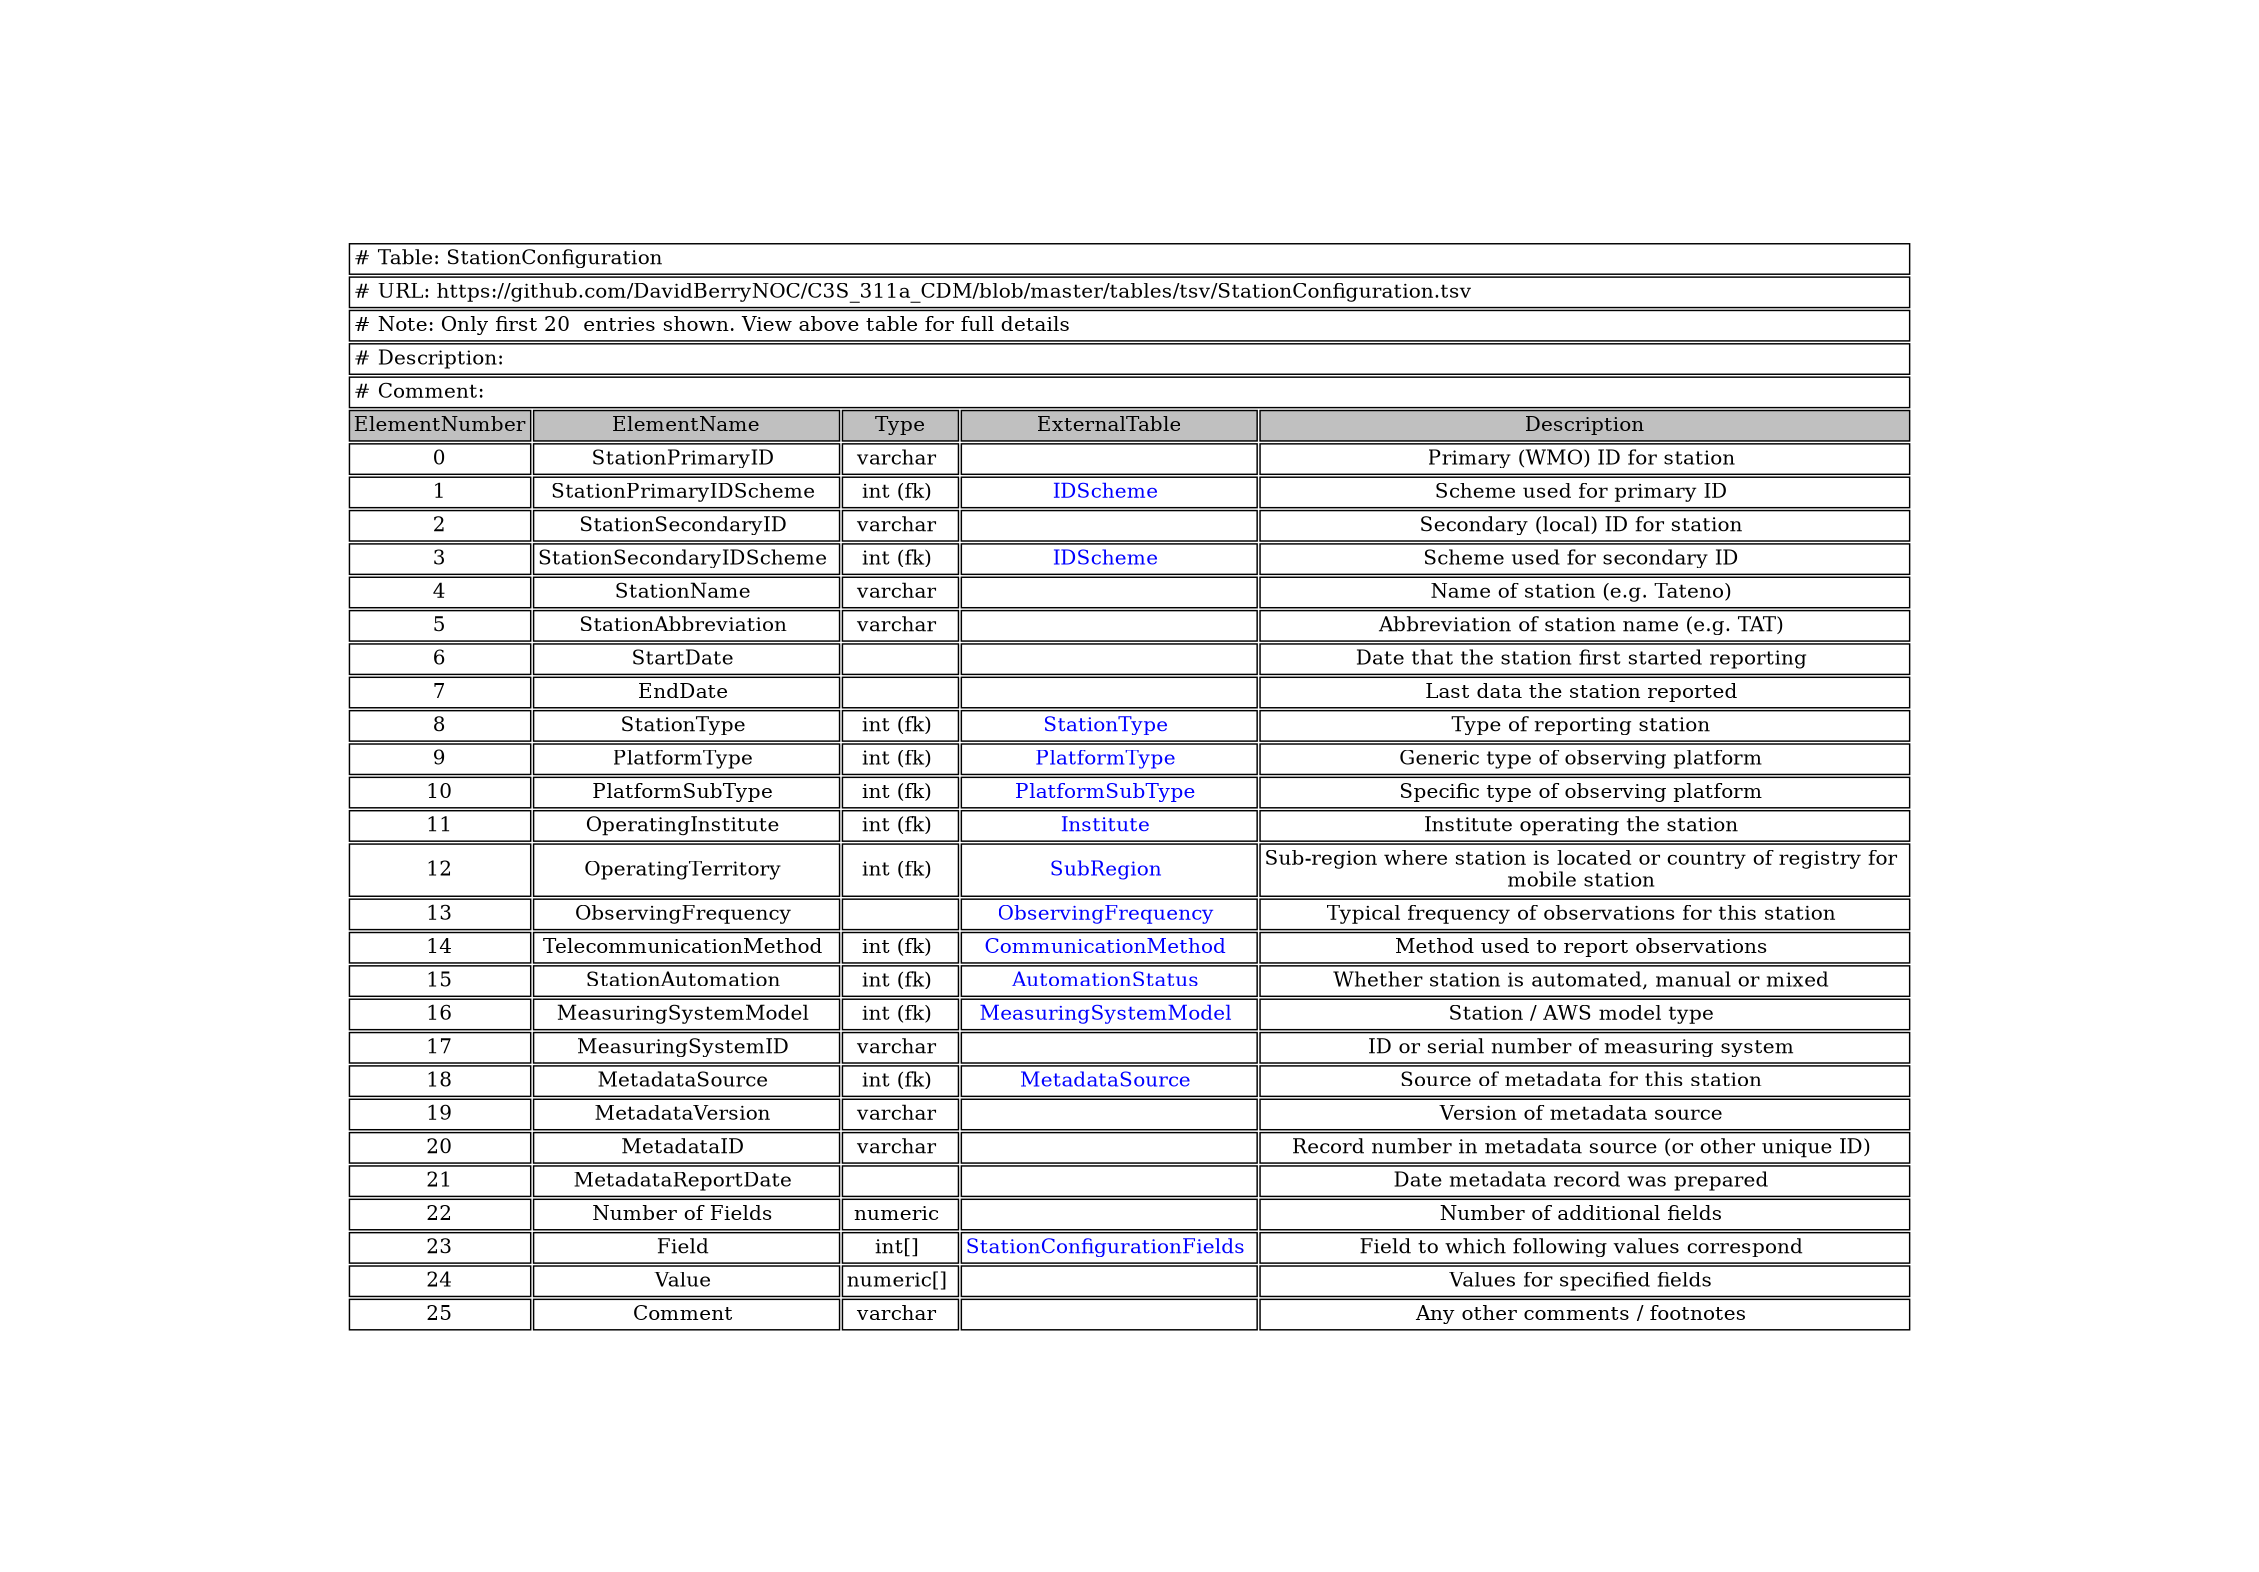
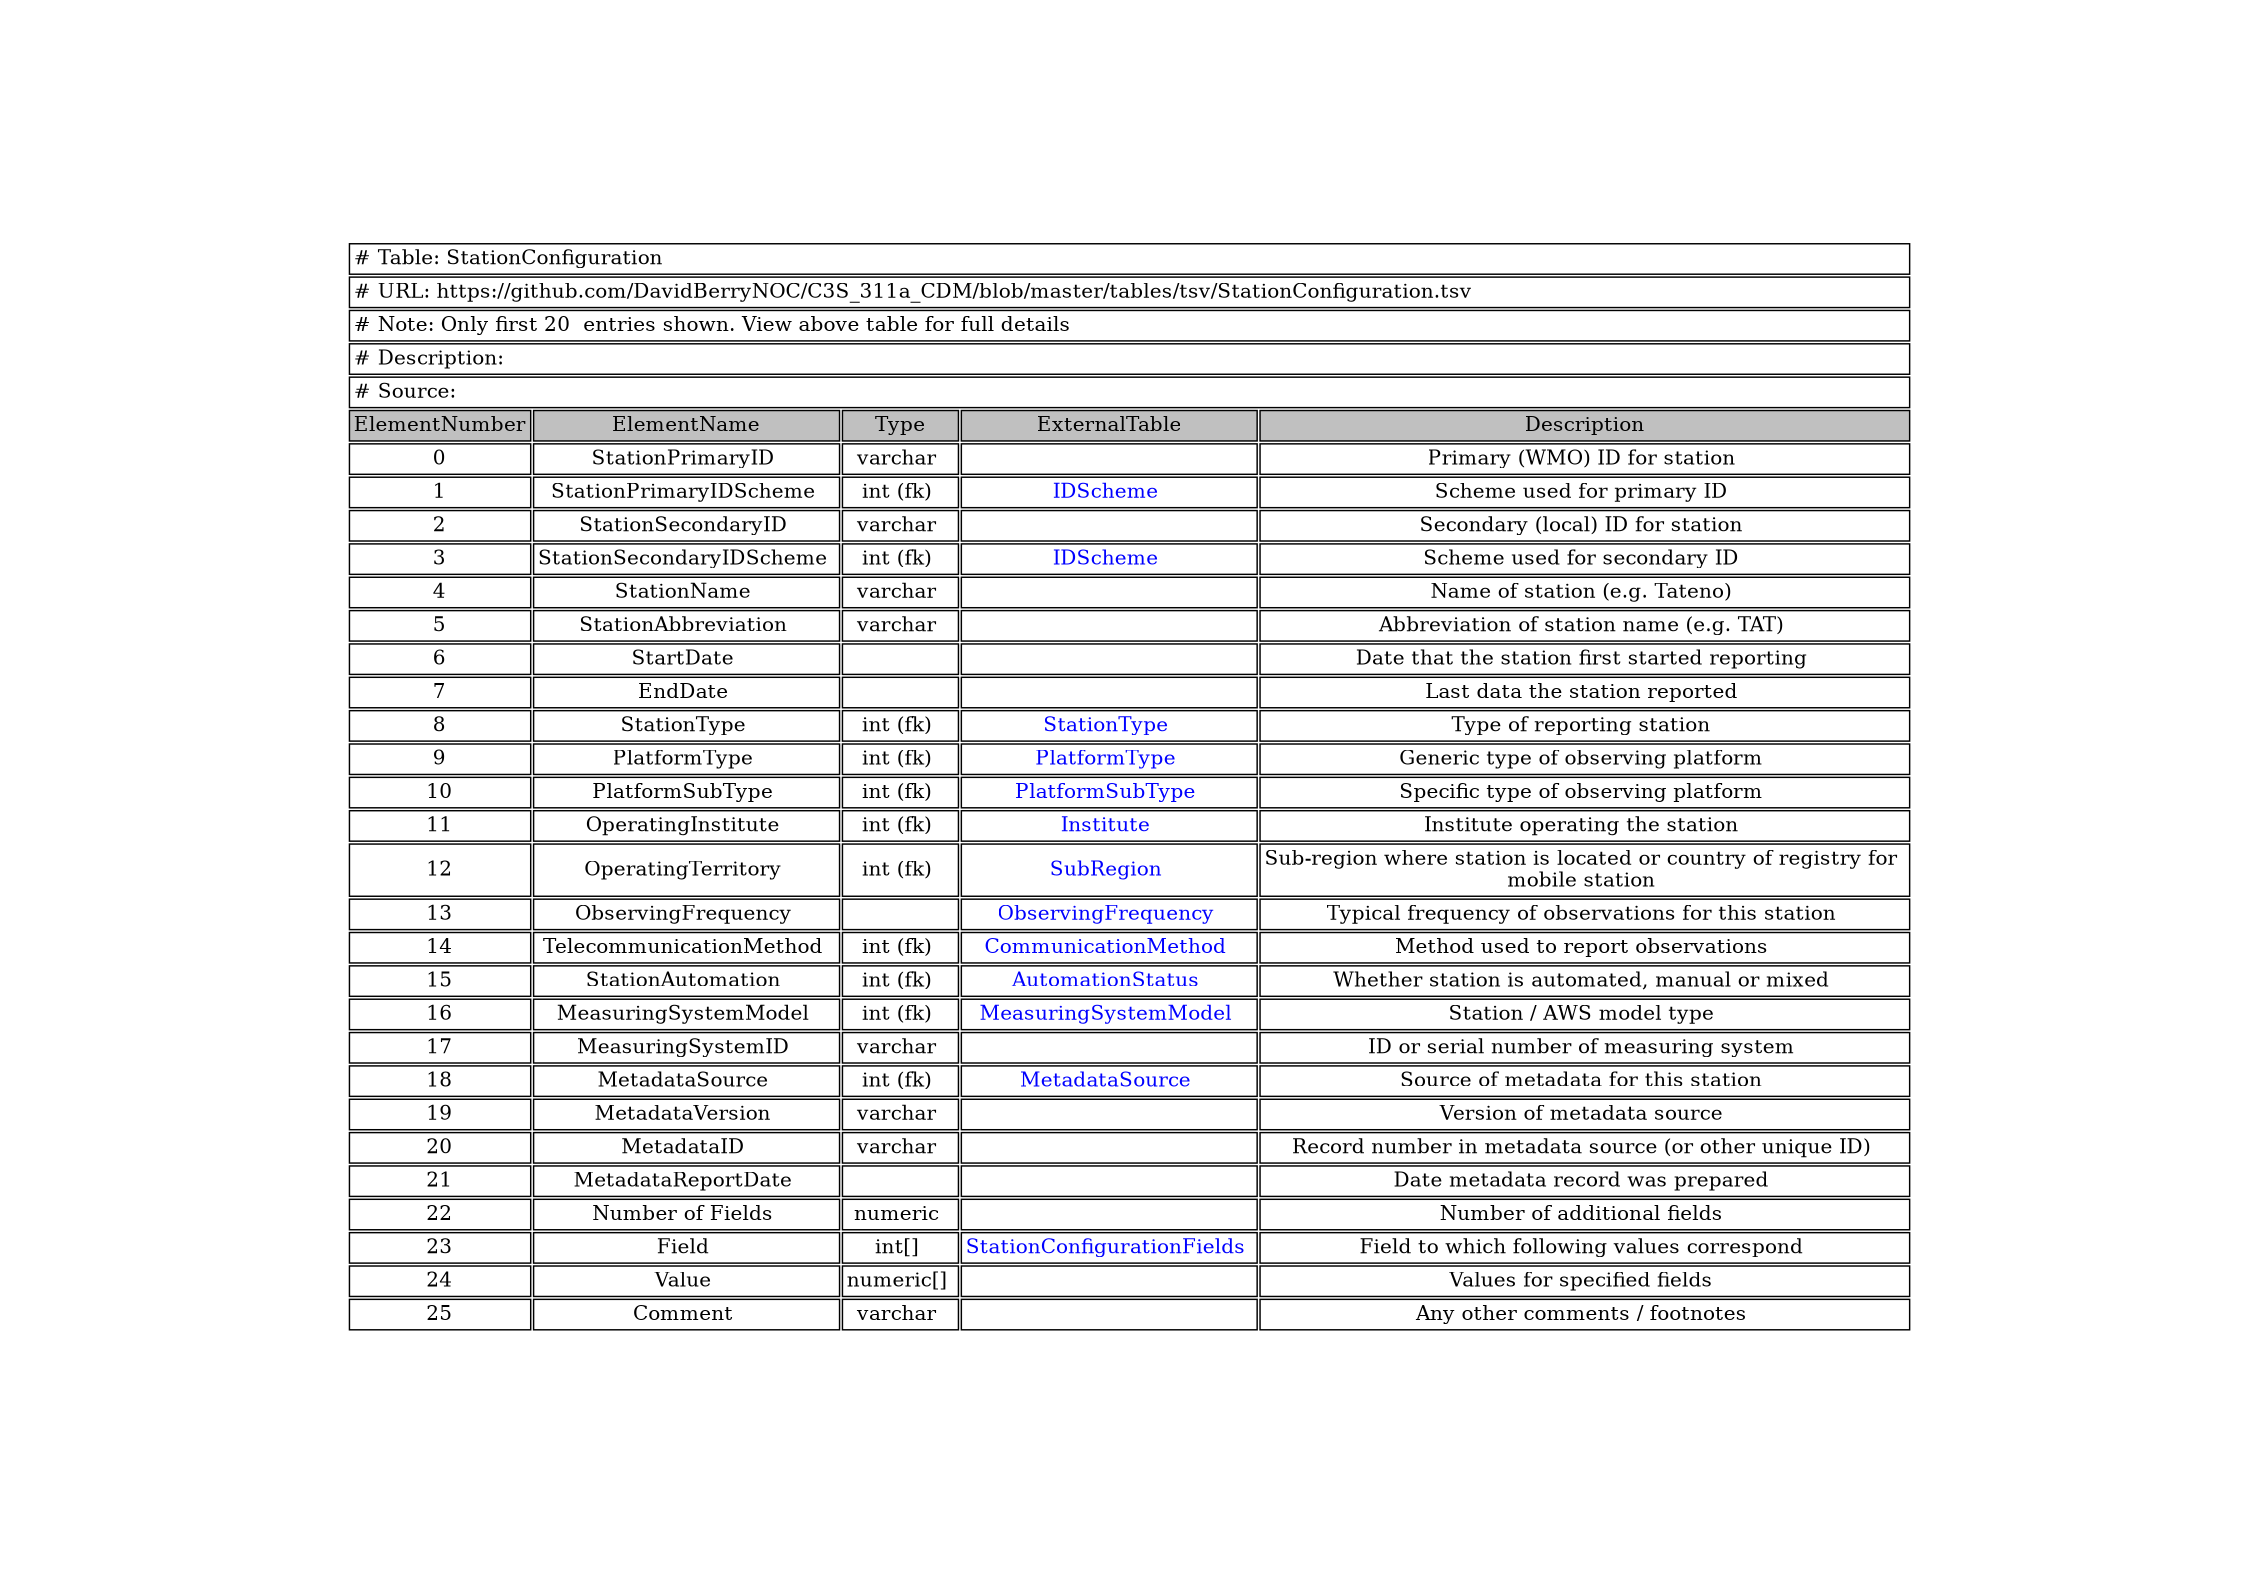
(423, 392) -> (409, 392)
